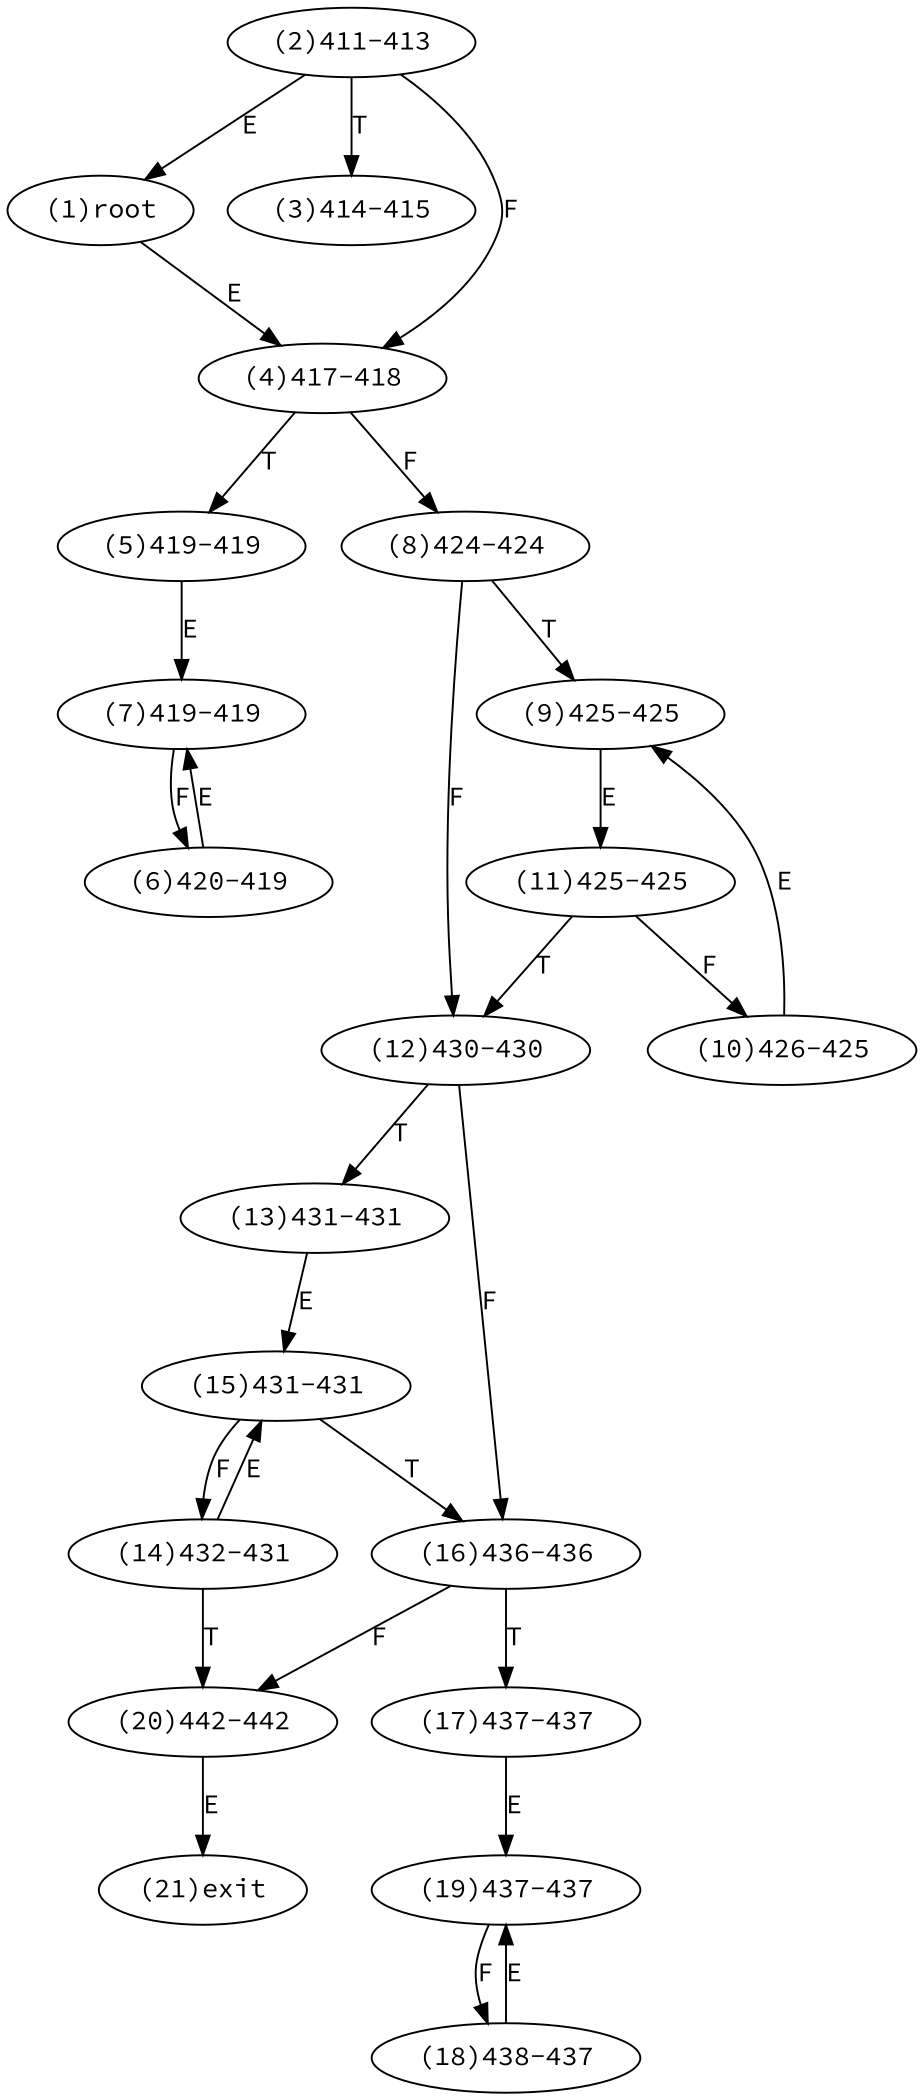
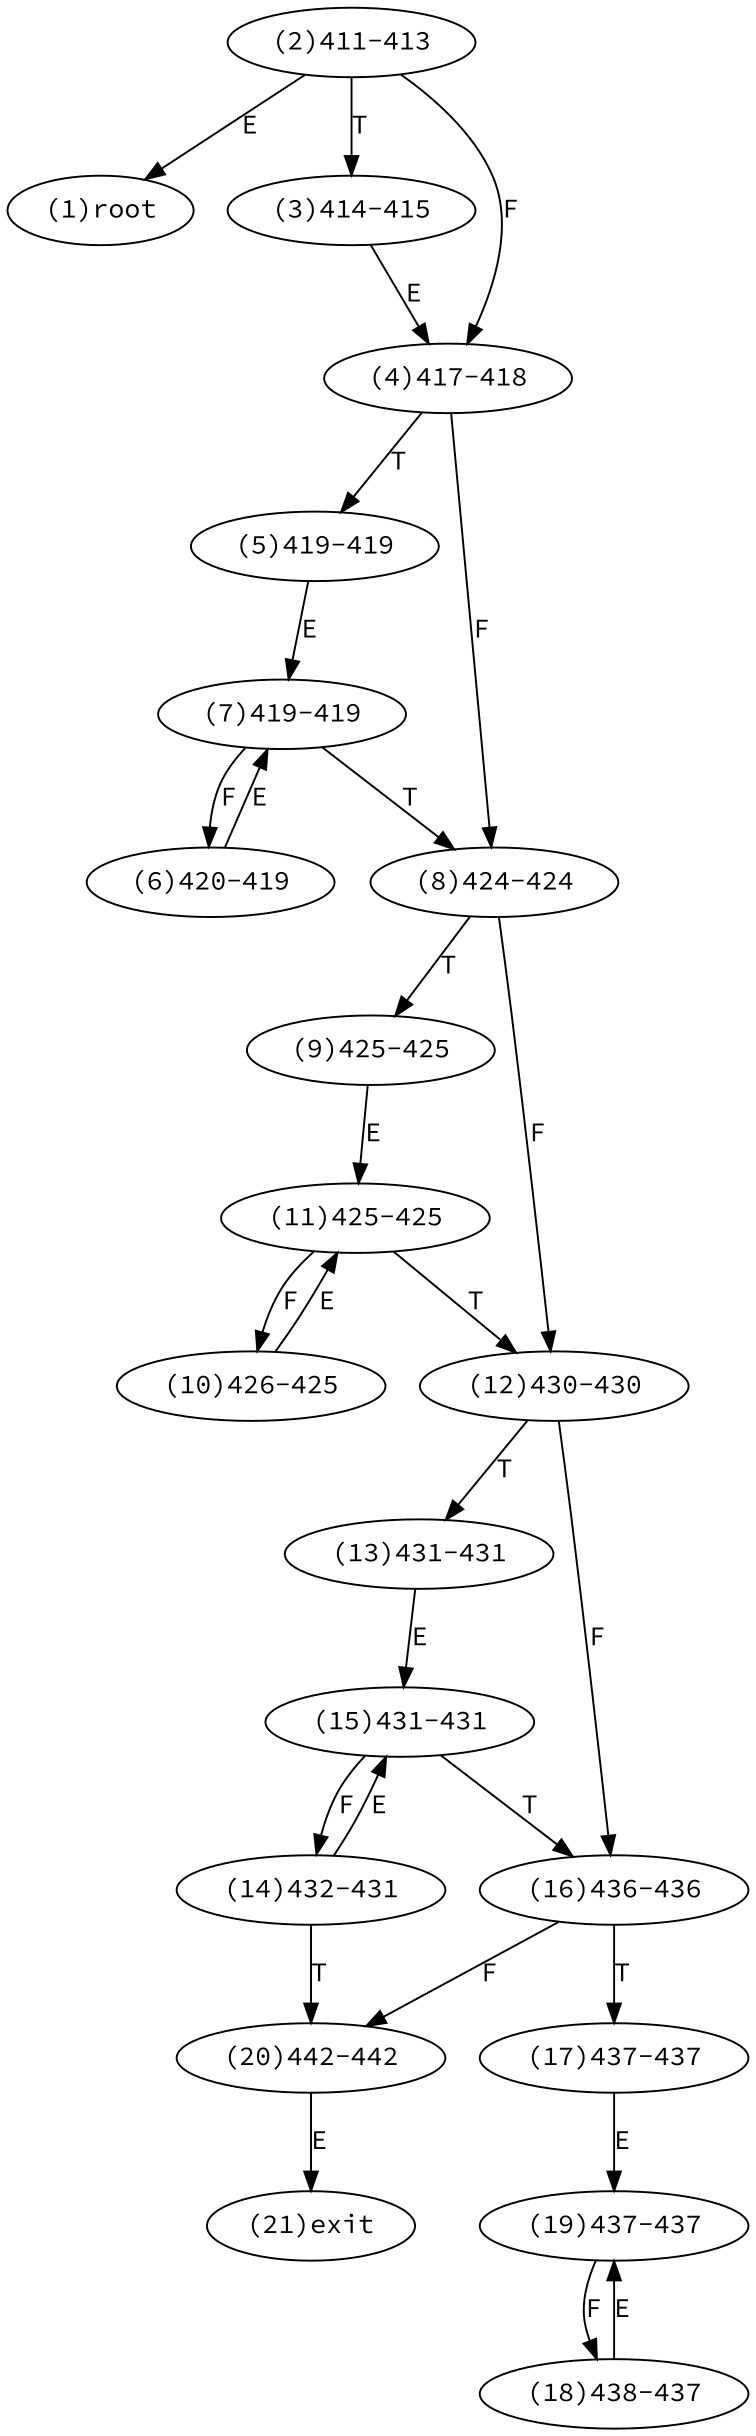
(203, 288) -> (395, 286)
none -> (381, 792)
(763, 869) -> (303, 1311)
